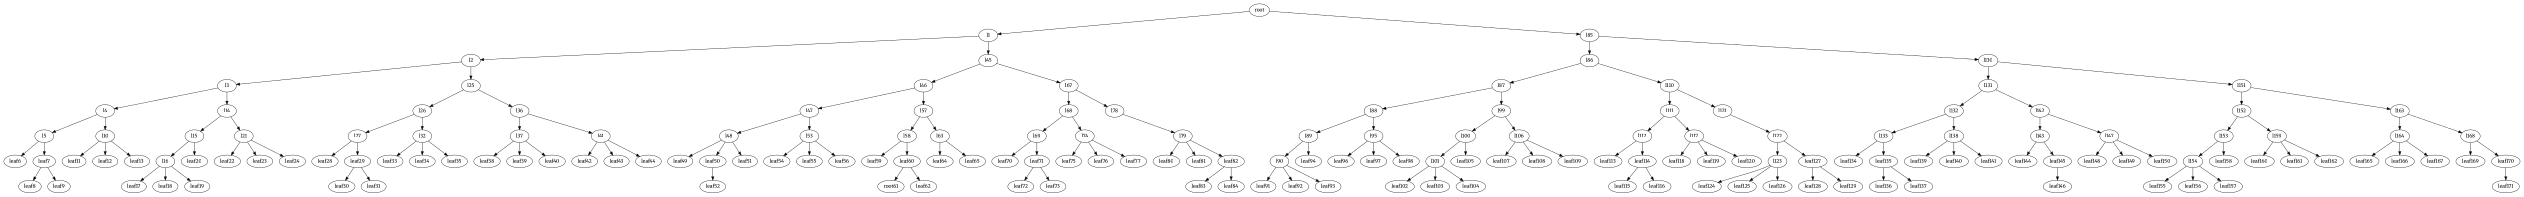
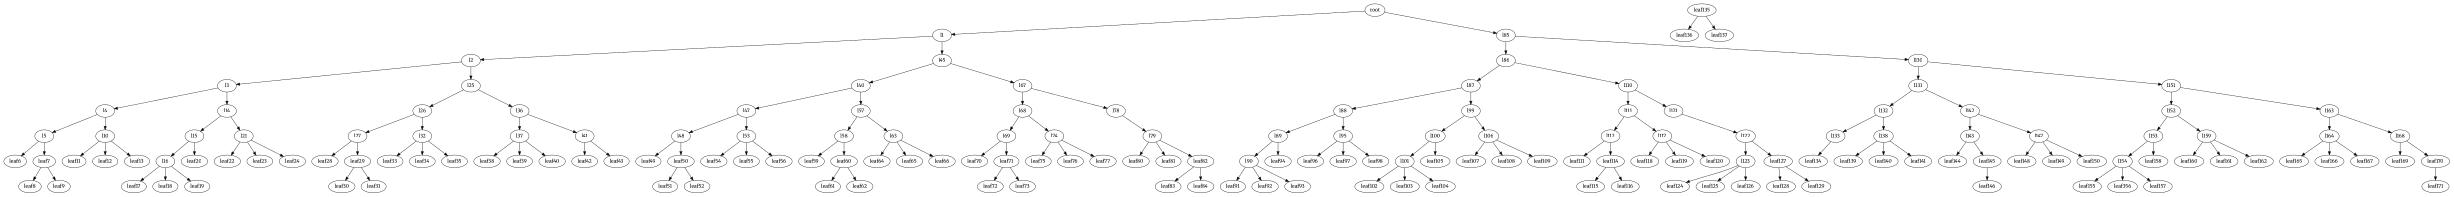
(923, 86) -> (861, 86)
(736, 147) -> (674, 172)
(1884, 147) -> none
(648, 161) -> none
none -> (942, 161)
(1608, 161) -> (1577, 161)
(891, 187) -> (828, 187)
(2193, 187) -> (2123, 187)
